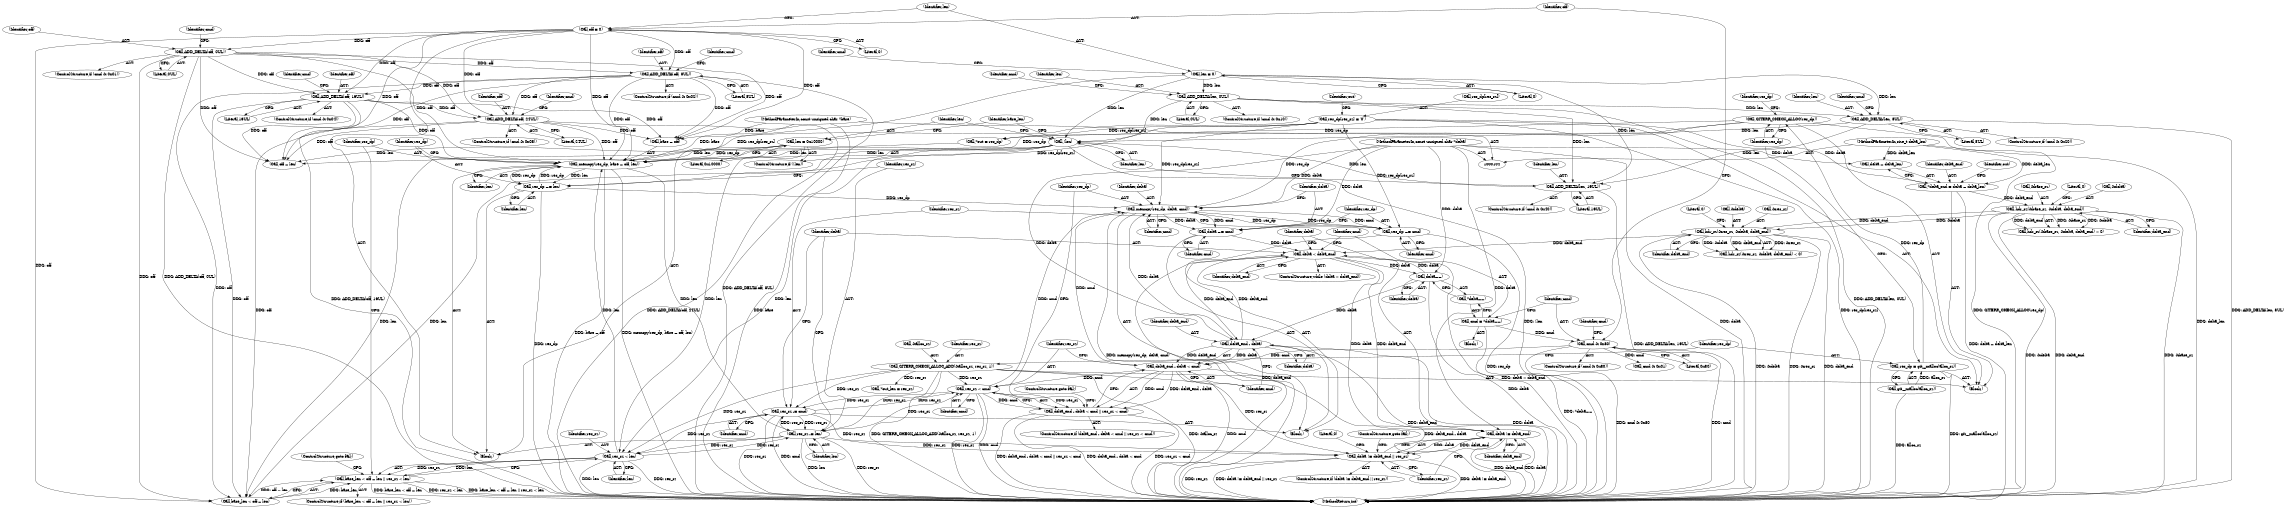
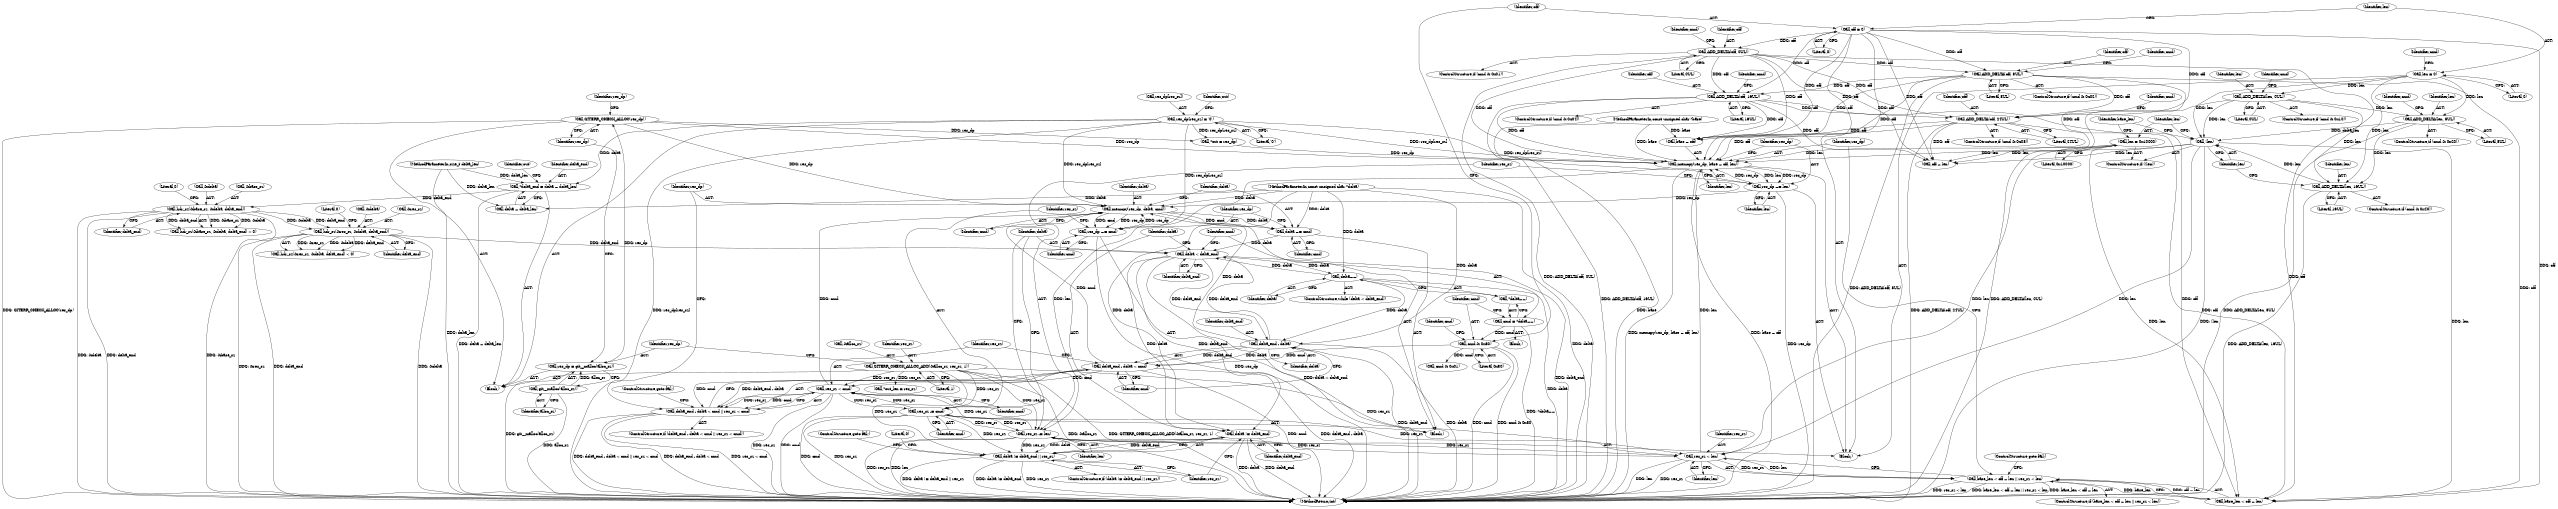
(1750, 131) -> (2345, 131)
none -> (1266, 142)
(1492, 165) -> none
(1317, 264) -> (1344, 287)
(1576, 367) -> none
(1249, 381) -> none
none -> (945, 389)
none -> (538, 412)
